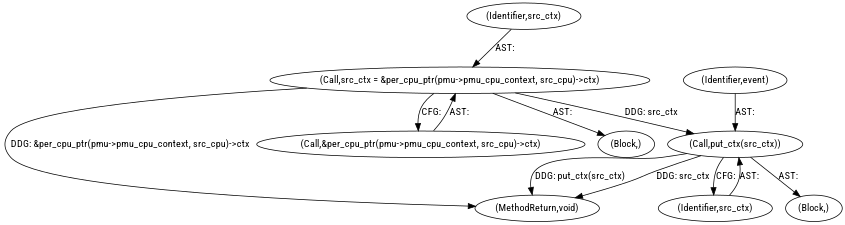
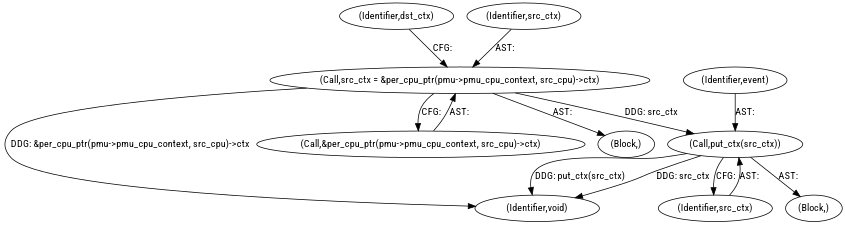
none -> (397, 16)
(537, 208) -> (537, 208)
